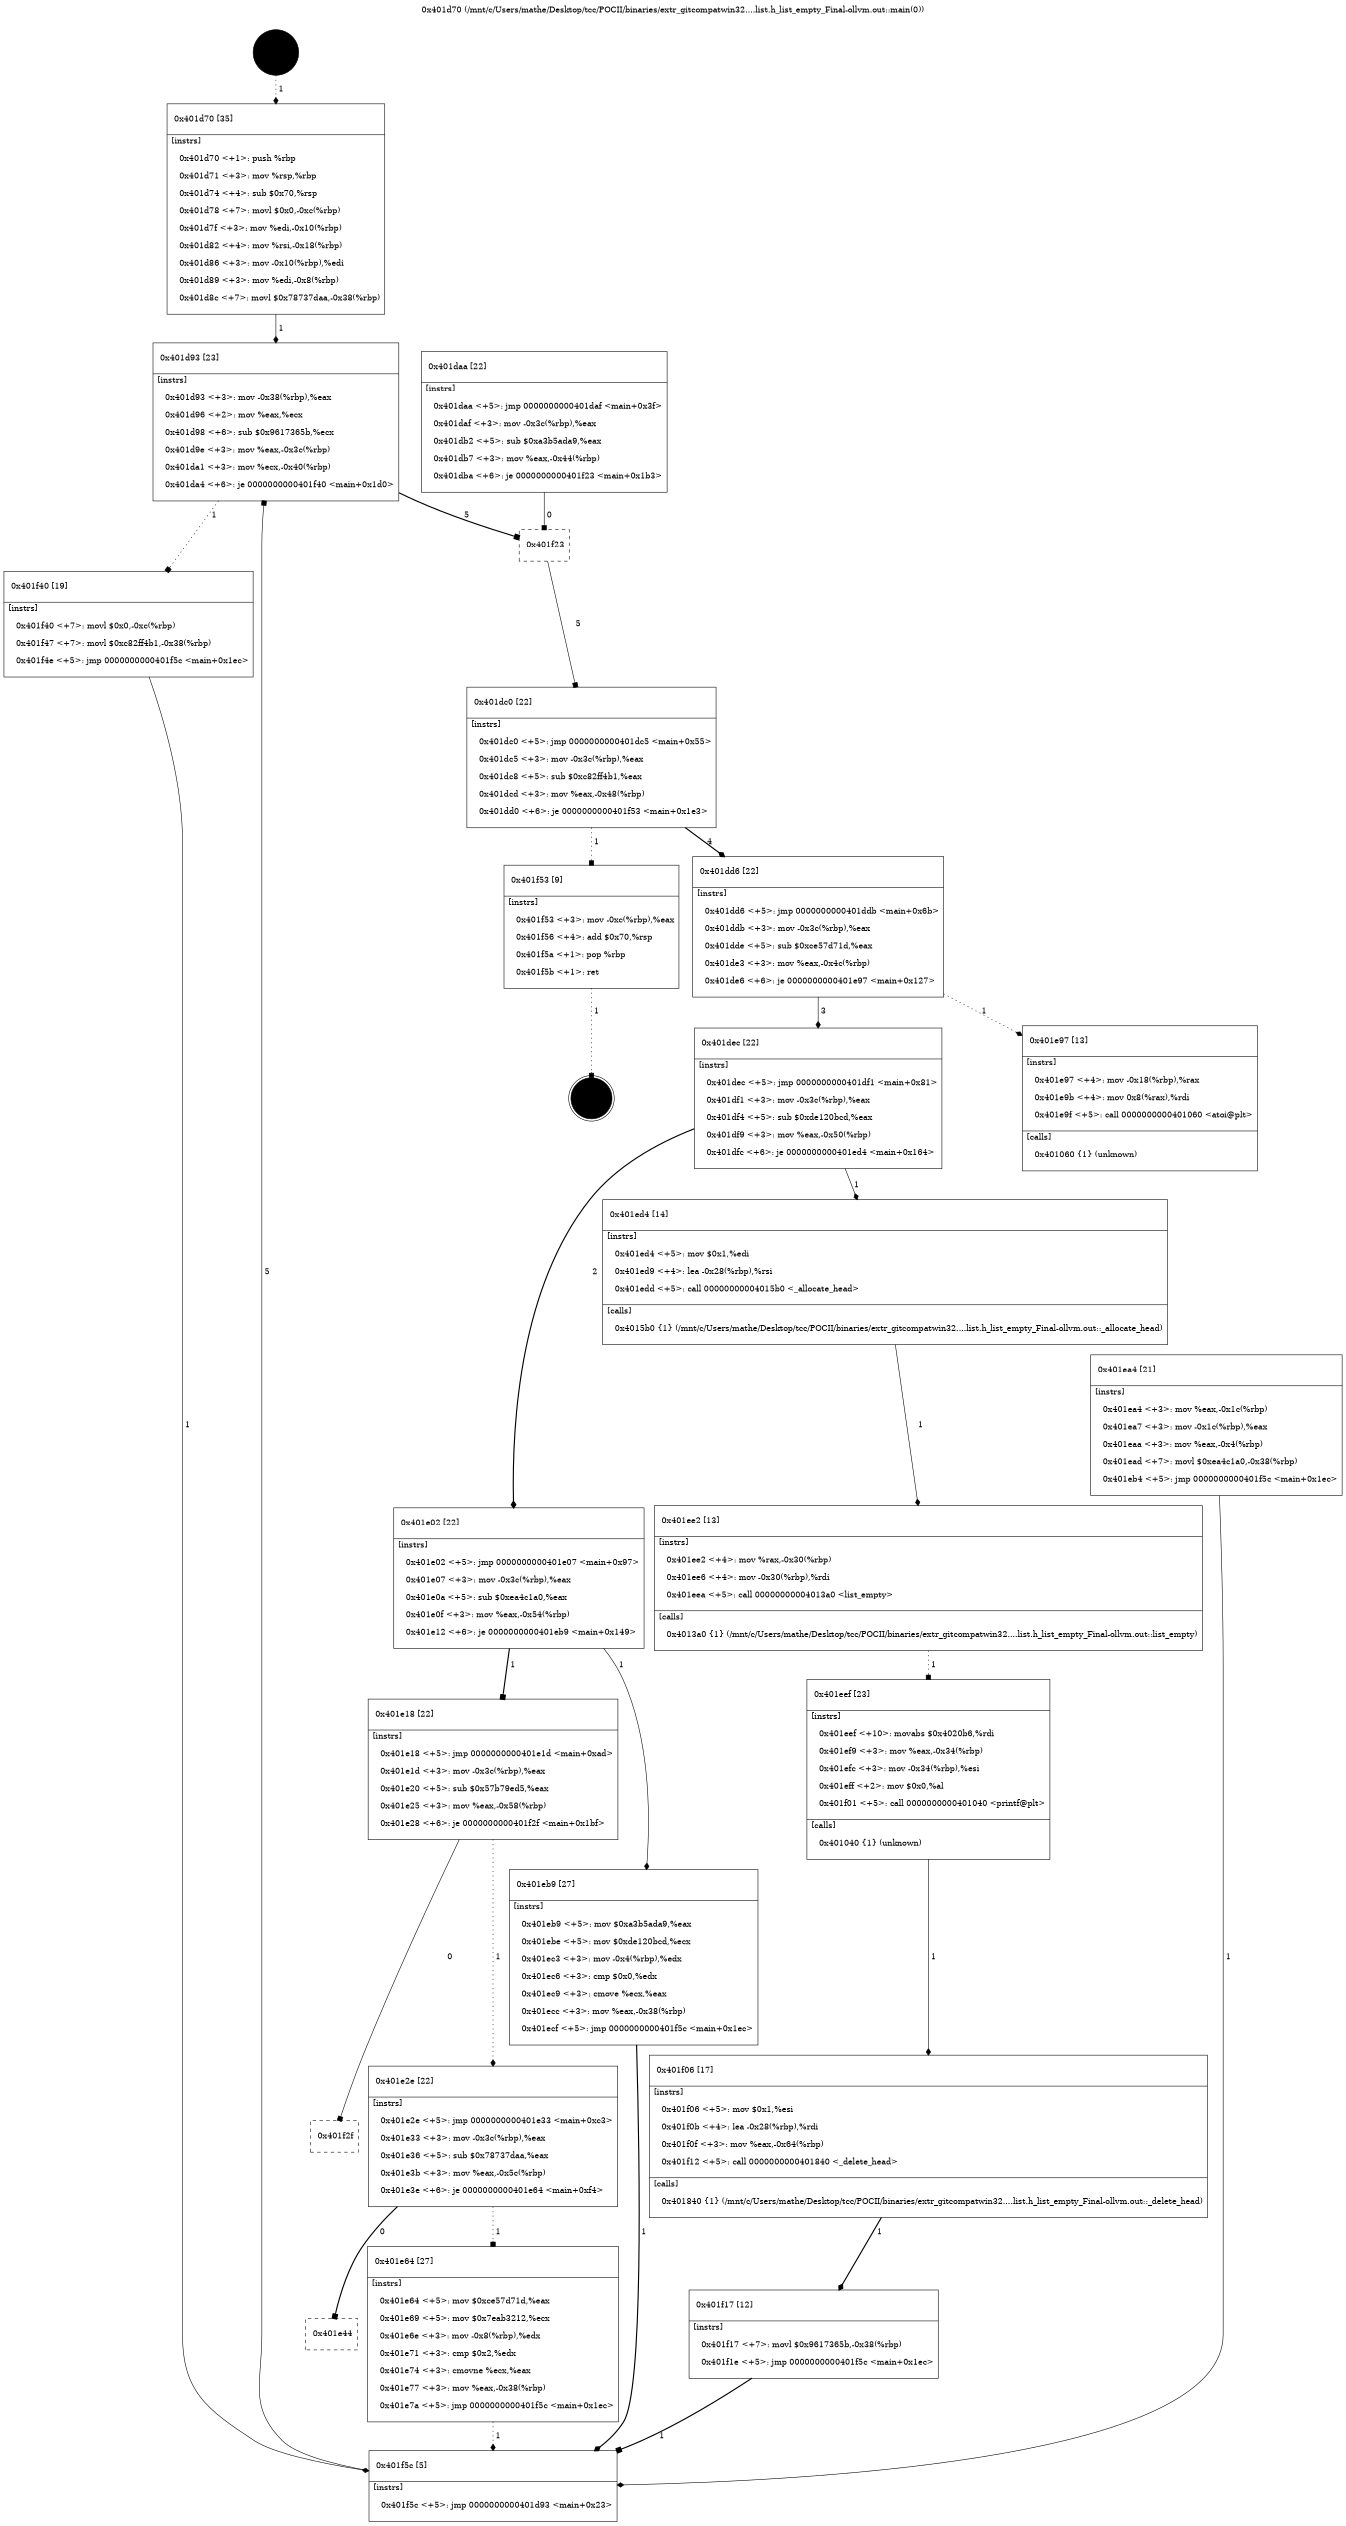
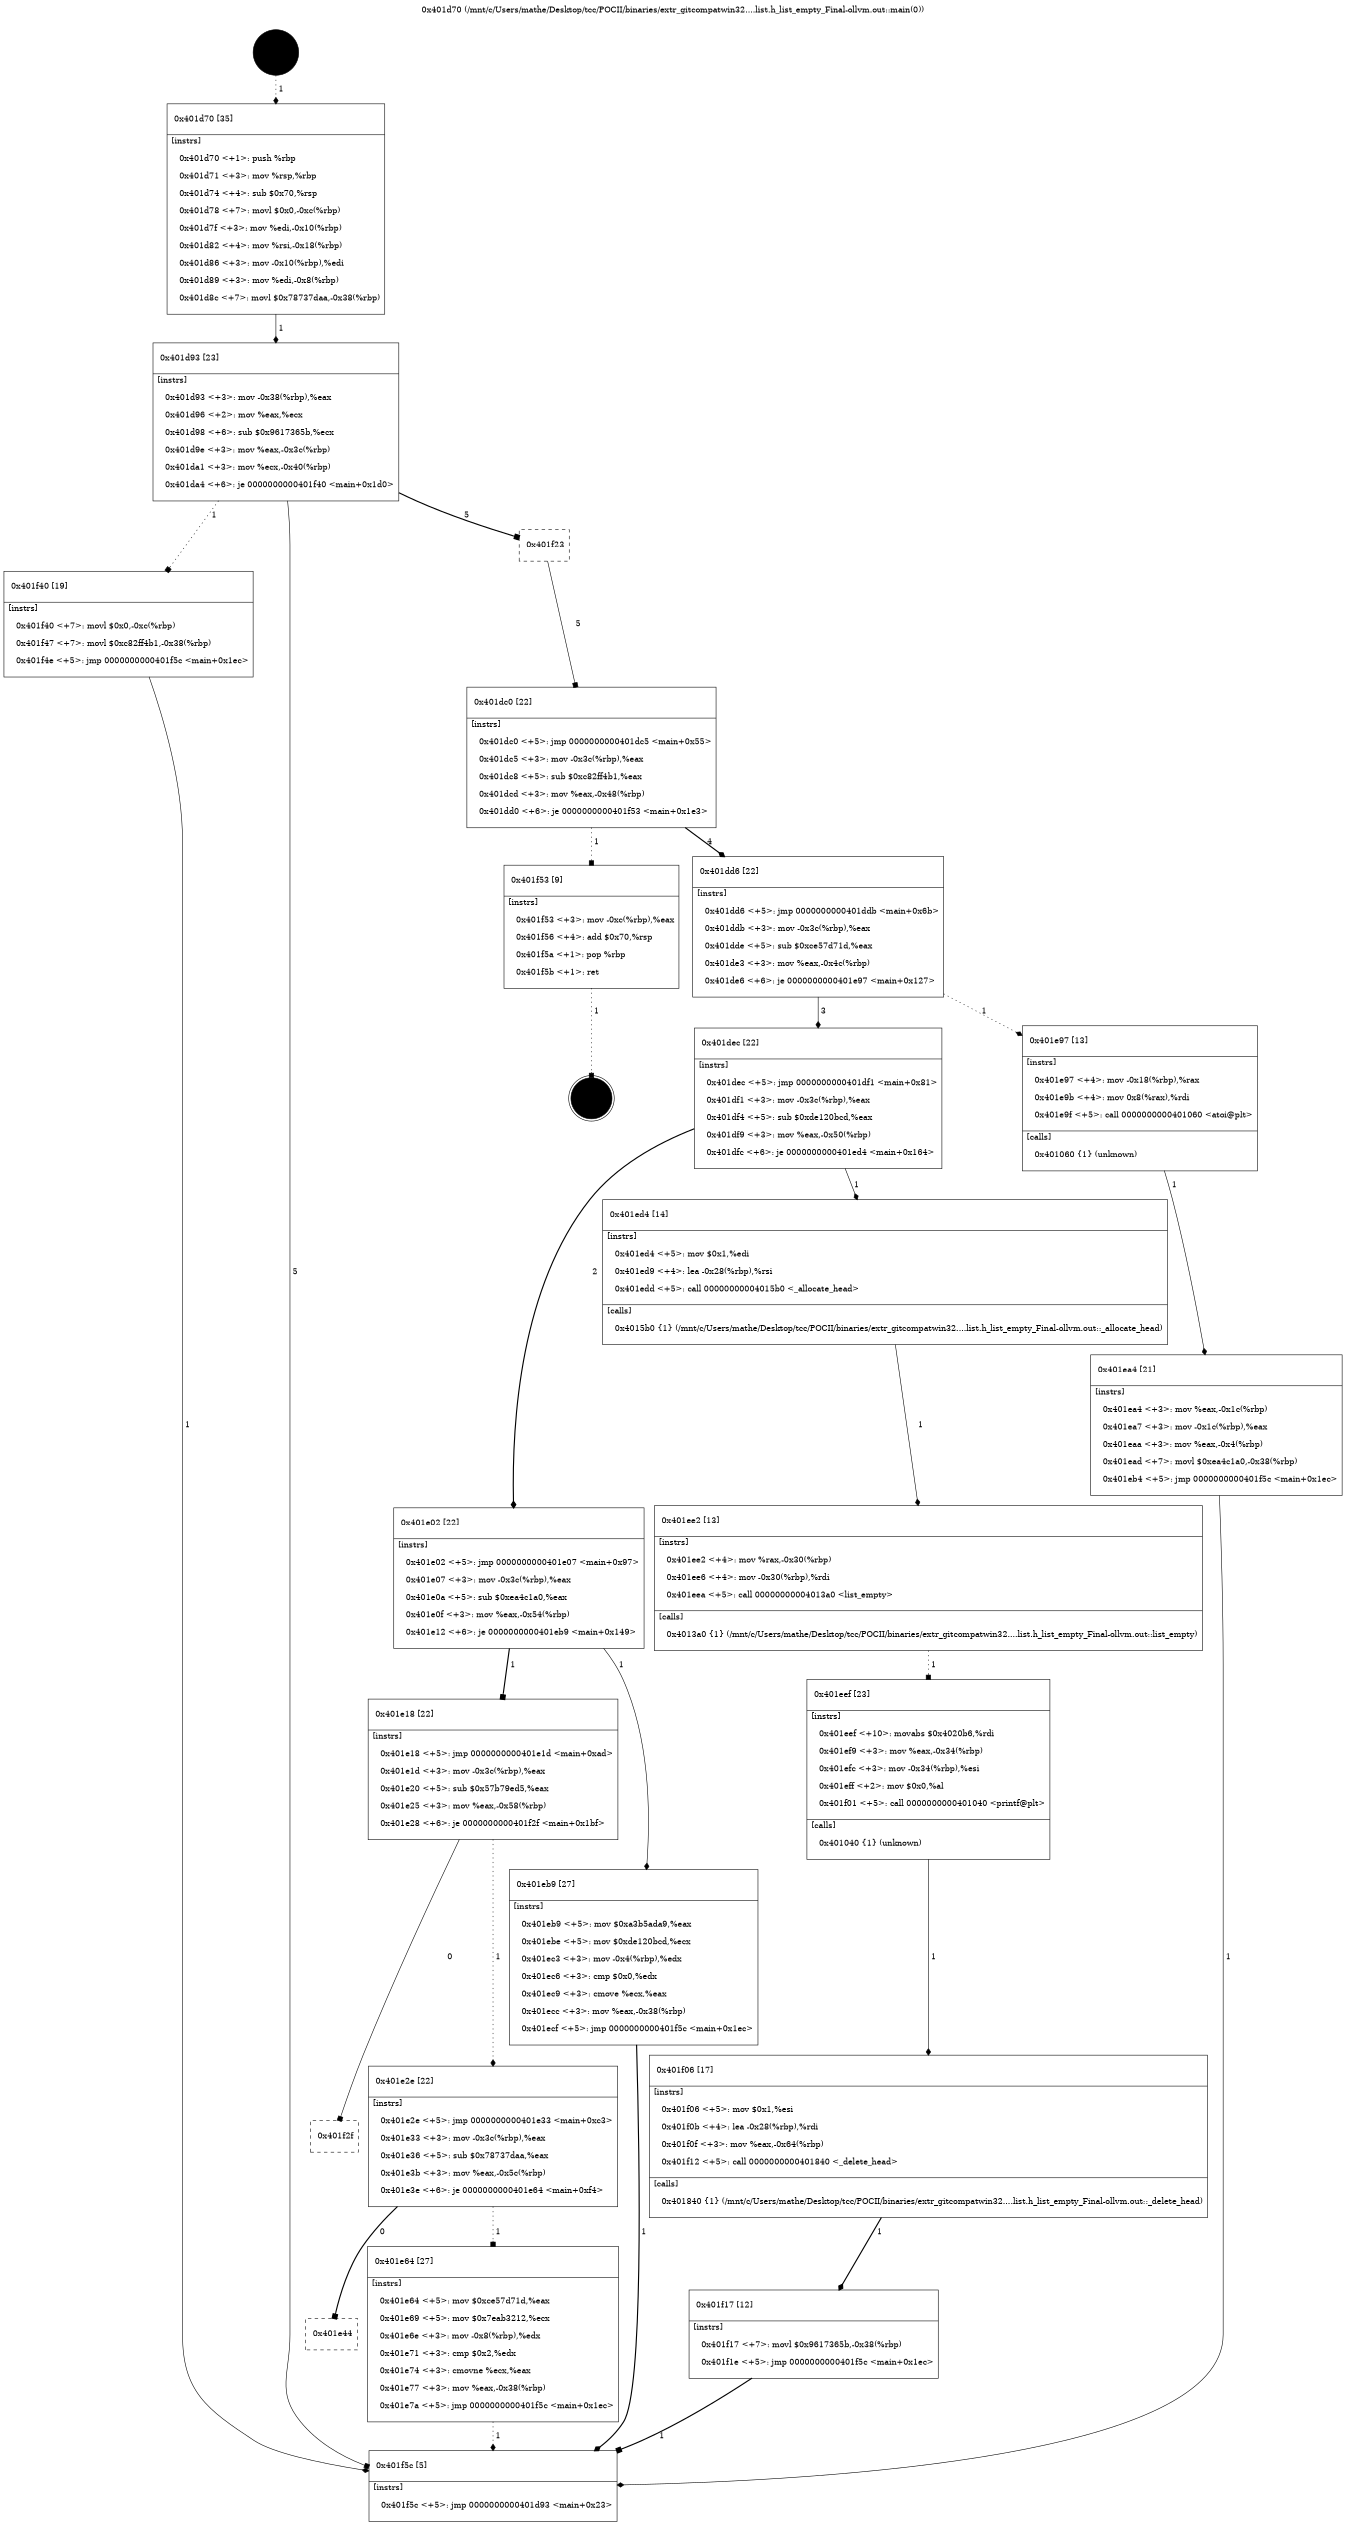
(544, 422) -> none
none -> (1186, 1259)
(262, 1523) -> (290, 1502)
